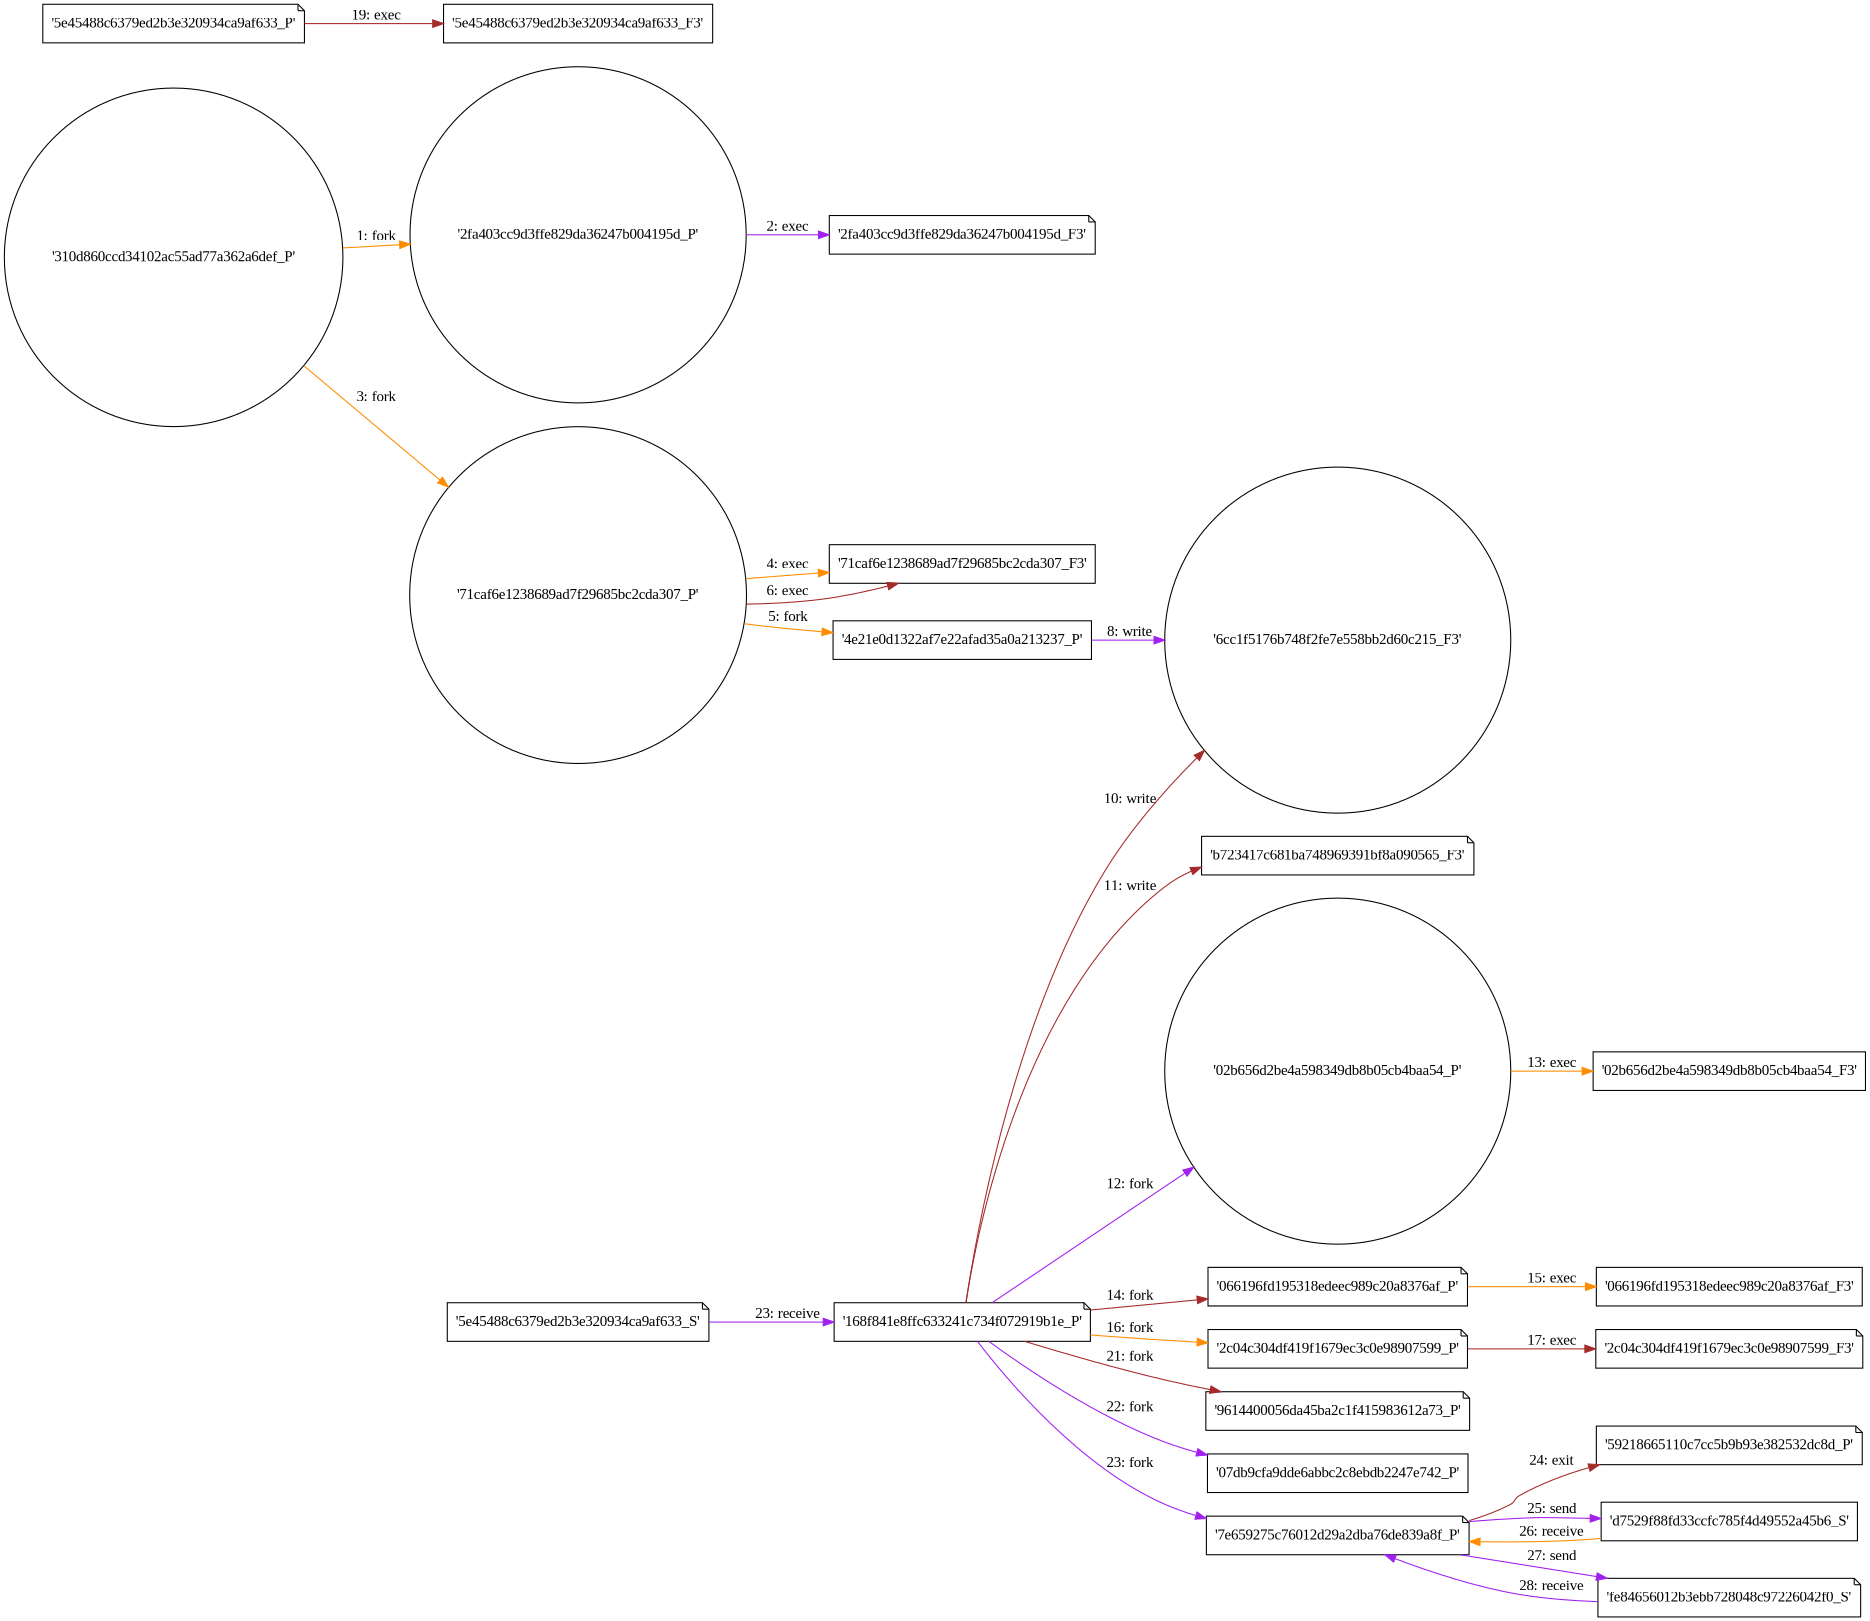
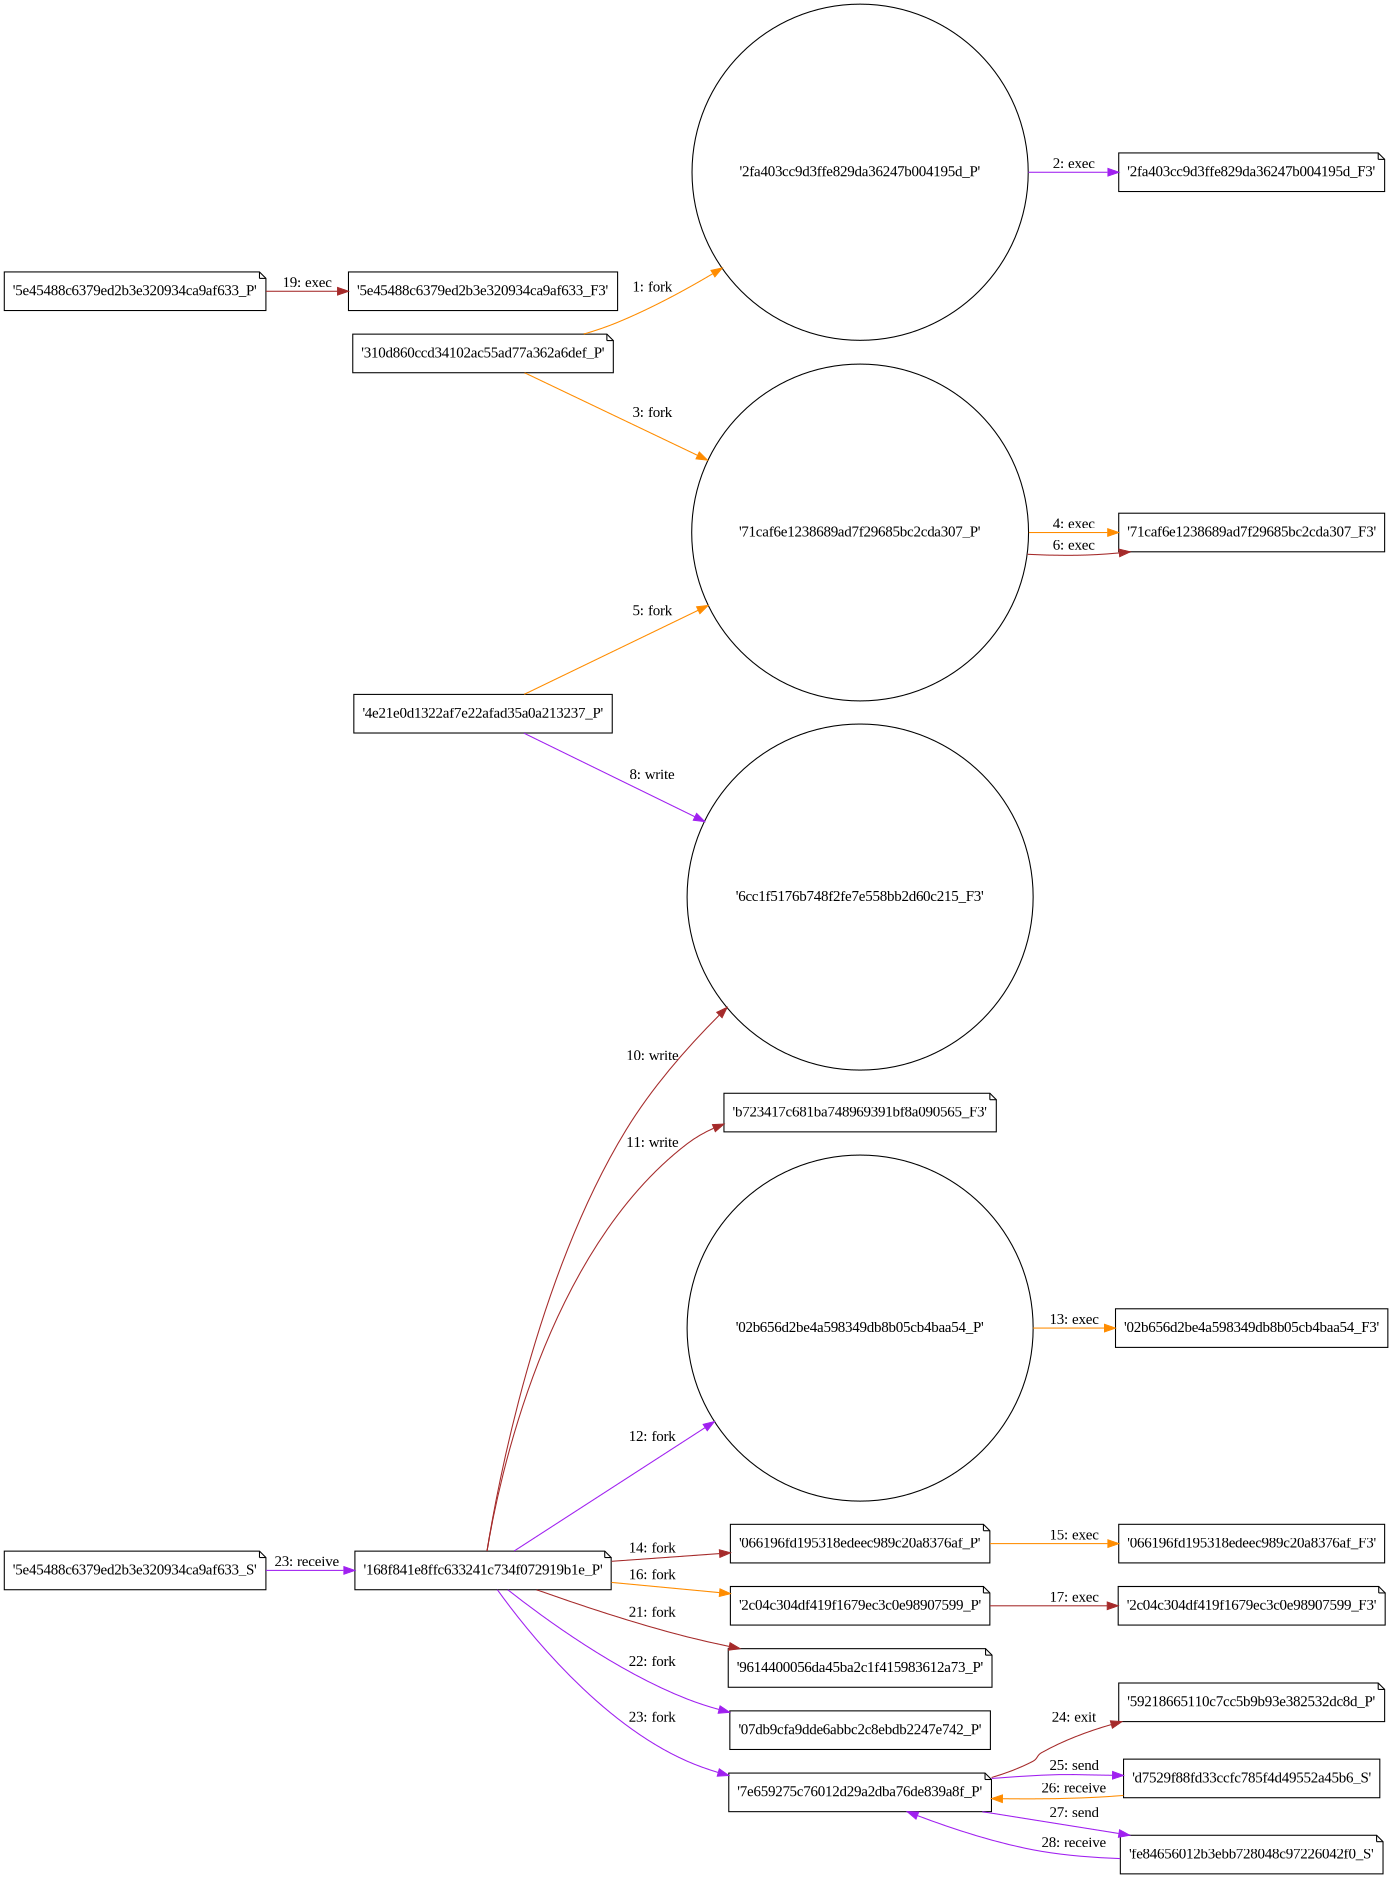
(174, 257) -> (483, 353)
(783, 628) -> (611, 652)
